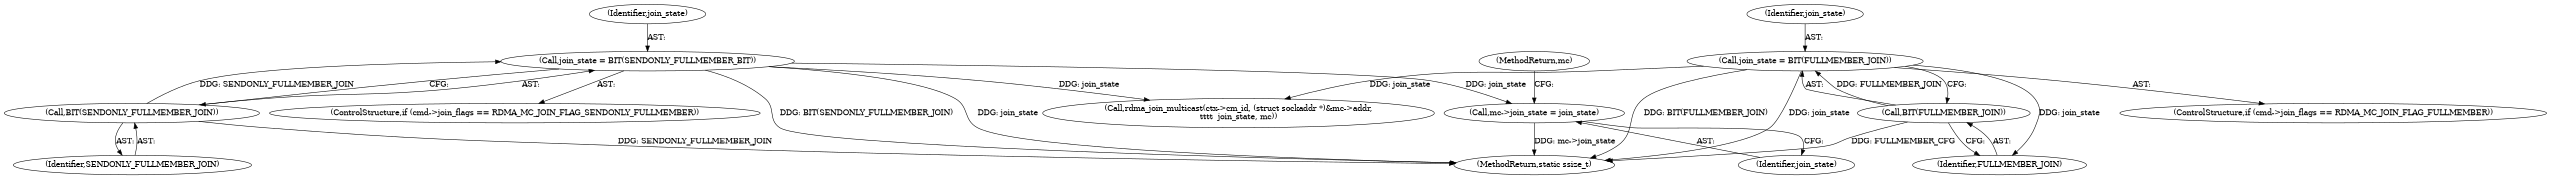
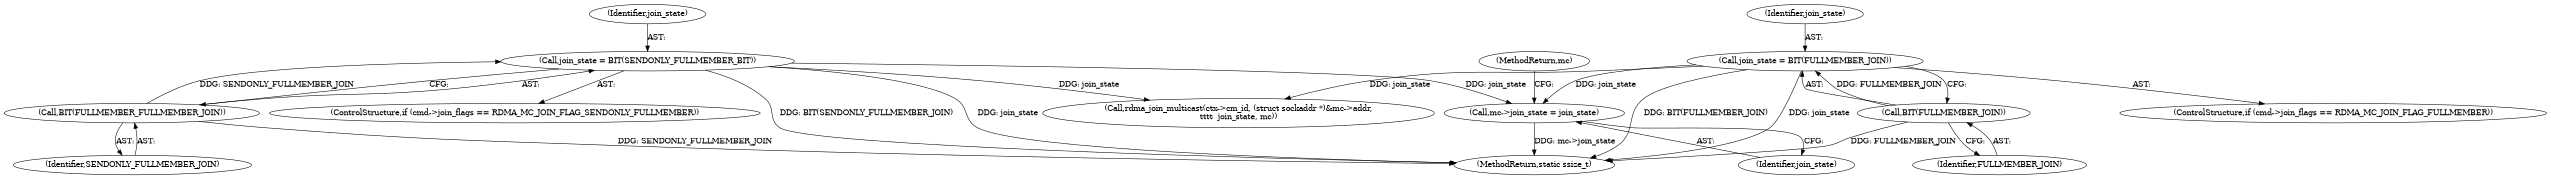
(2006, 82) -> (1603, 74)
(132, 113) -> (132, 113)
(1903, 142) -> (1903, 142)
